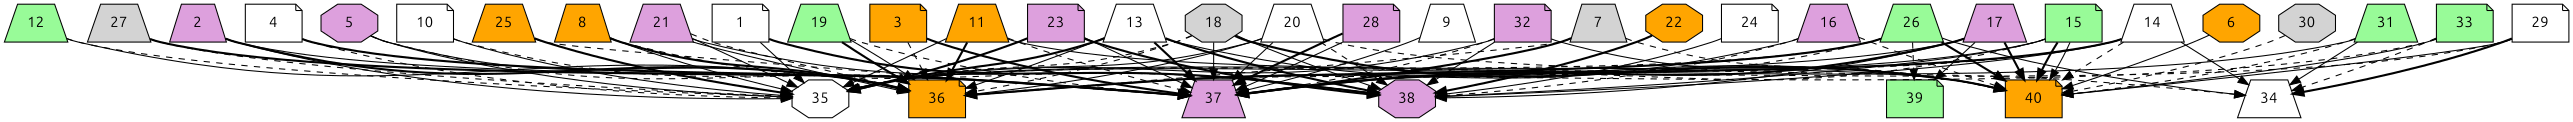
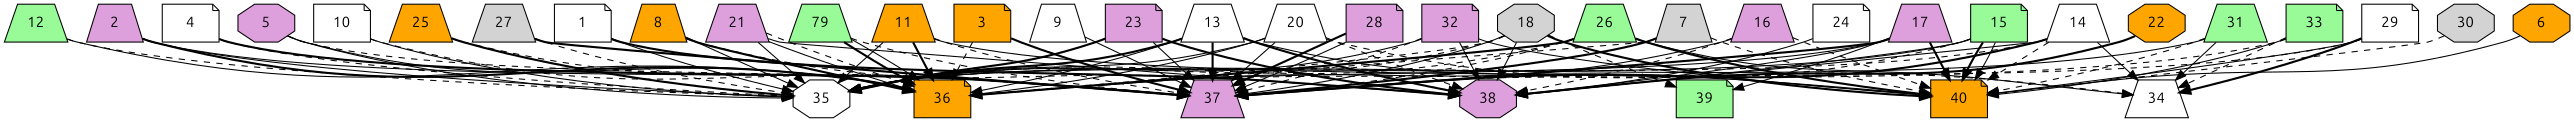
(819, 23) -> (820, 23)
(1913, 56) -> (1607, 60)
